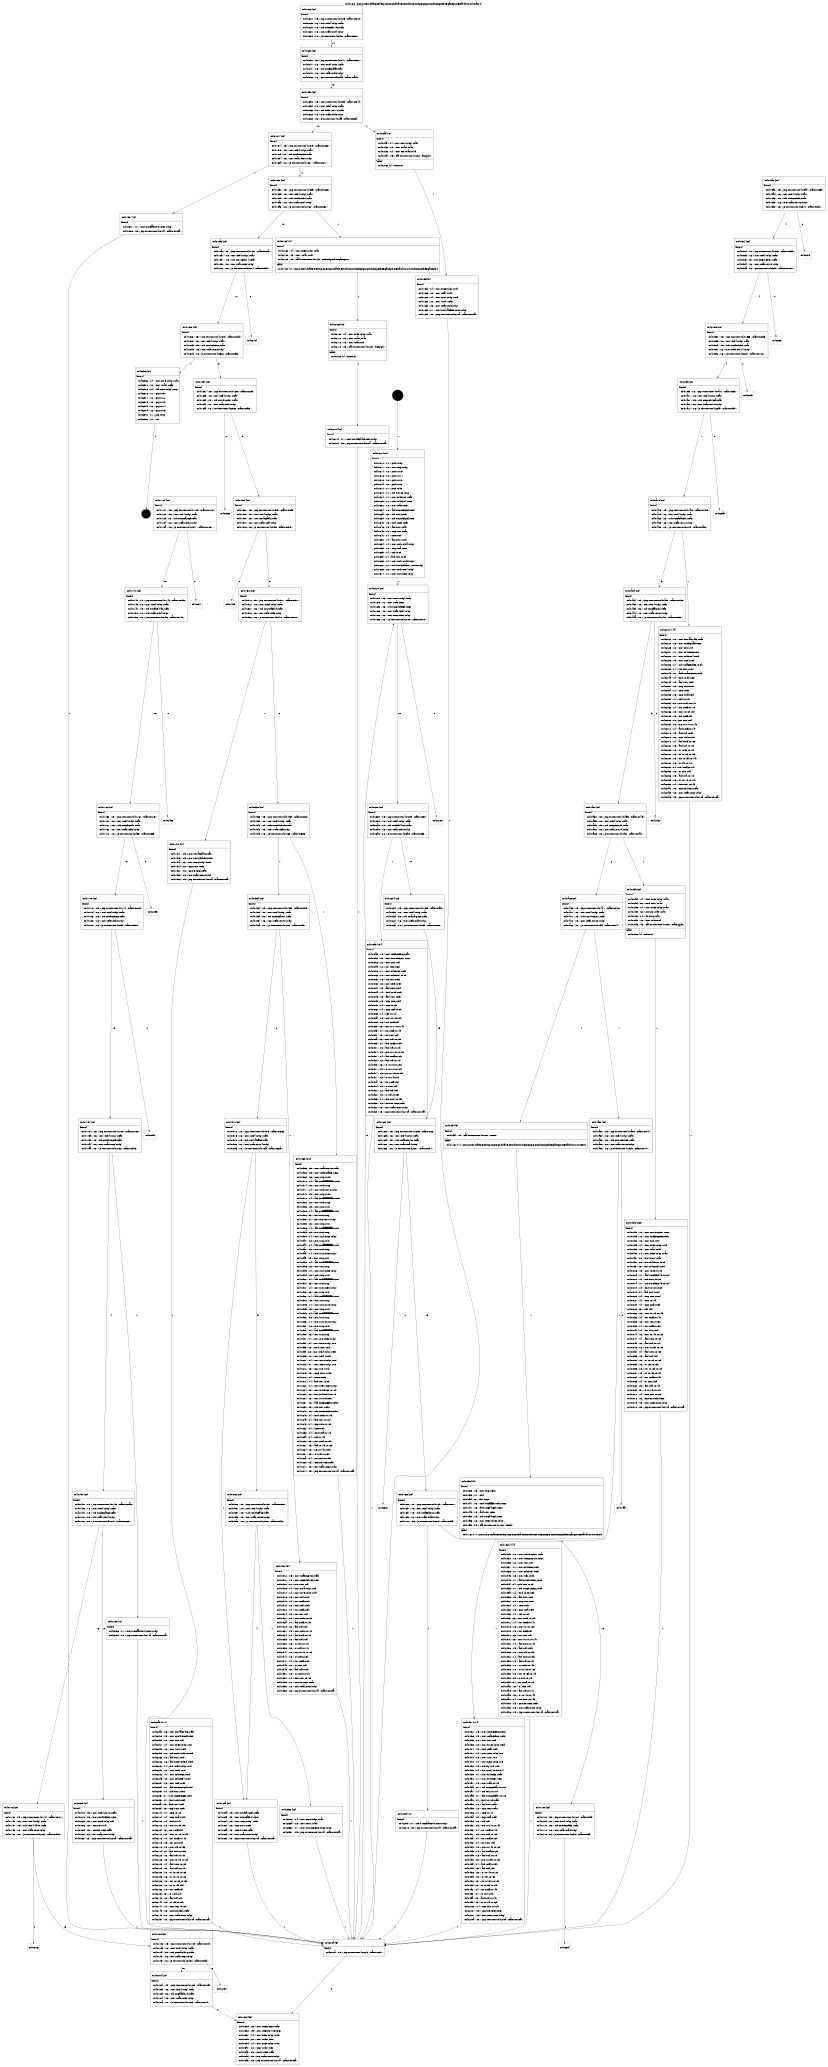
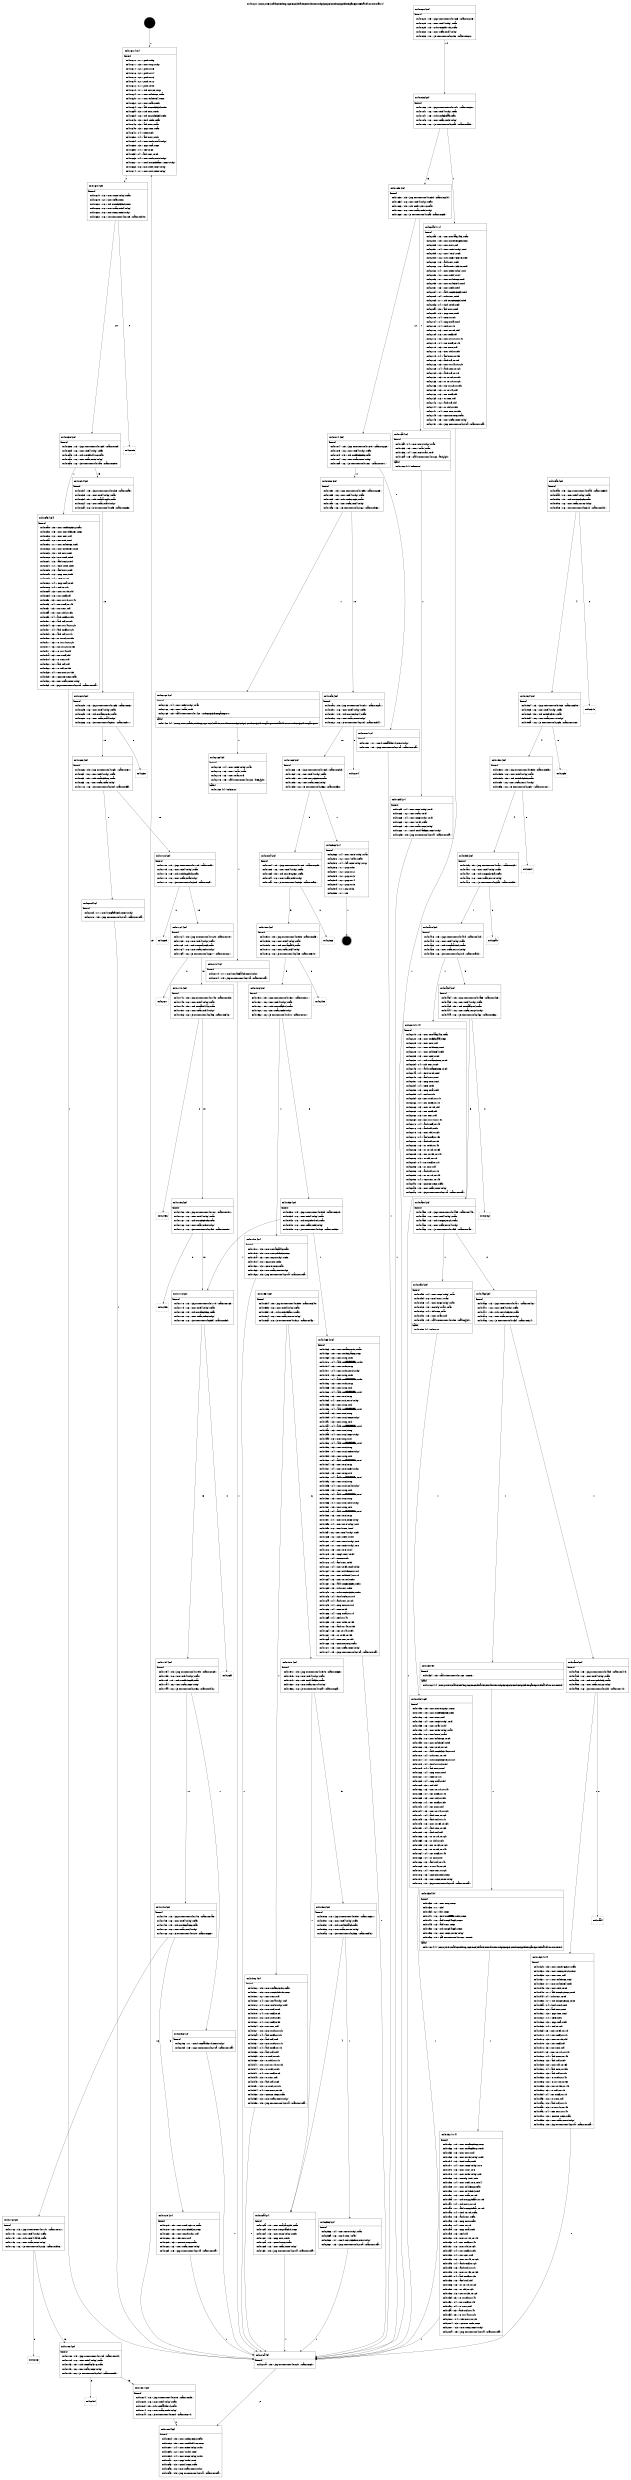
none -> (452, 175)
(279, 866) -> (234, 1243)
none -> (193, 904)
(365, 1281) -> (150, 1310)
(111, 1315) -> (189, 1791)
